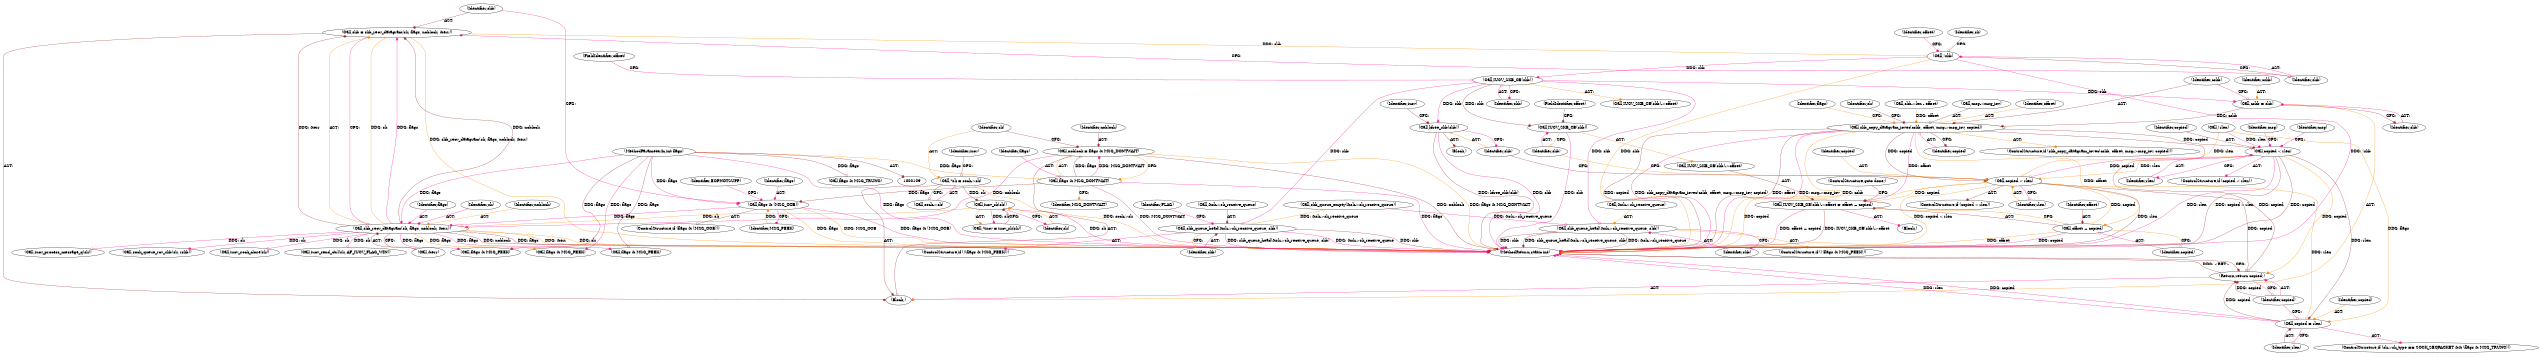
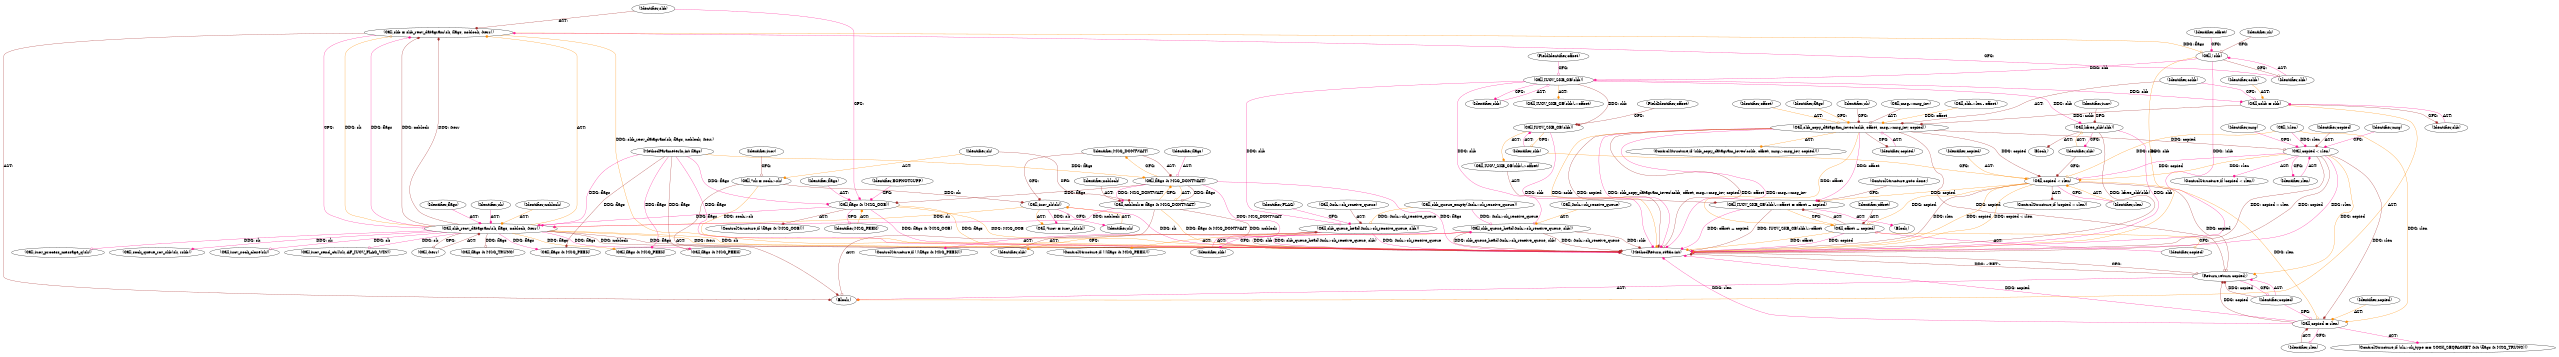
(1272, 44) -> (2194, 44)
(772, 156) -> (486, 239)
(868, 158) -> (924, 162)
none -> (1158, 162)
(912, 181) -> none
(1878, 193) -> (1854, 195)
(929, 205) -> none
(597, 216) -> (686, 215)
(727, 216) -> (816, 216)
(779, 216) -> (848, 215)
(772, 217) -> (865, 217)
(1009, 217) -> (1035, 159)
(2399, 229) -> (2418, 229)
(275, 240) -> (315, 239)
(1900, 258) -> (1944, 258)
